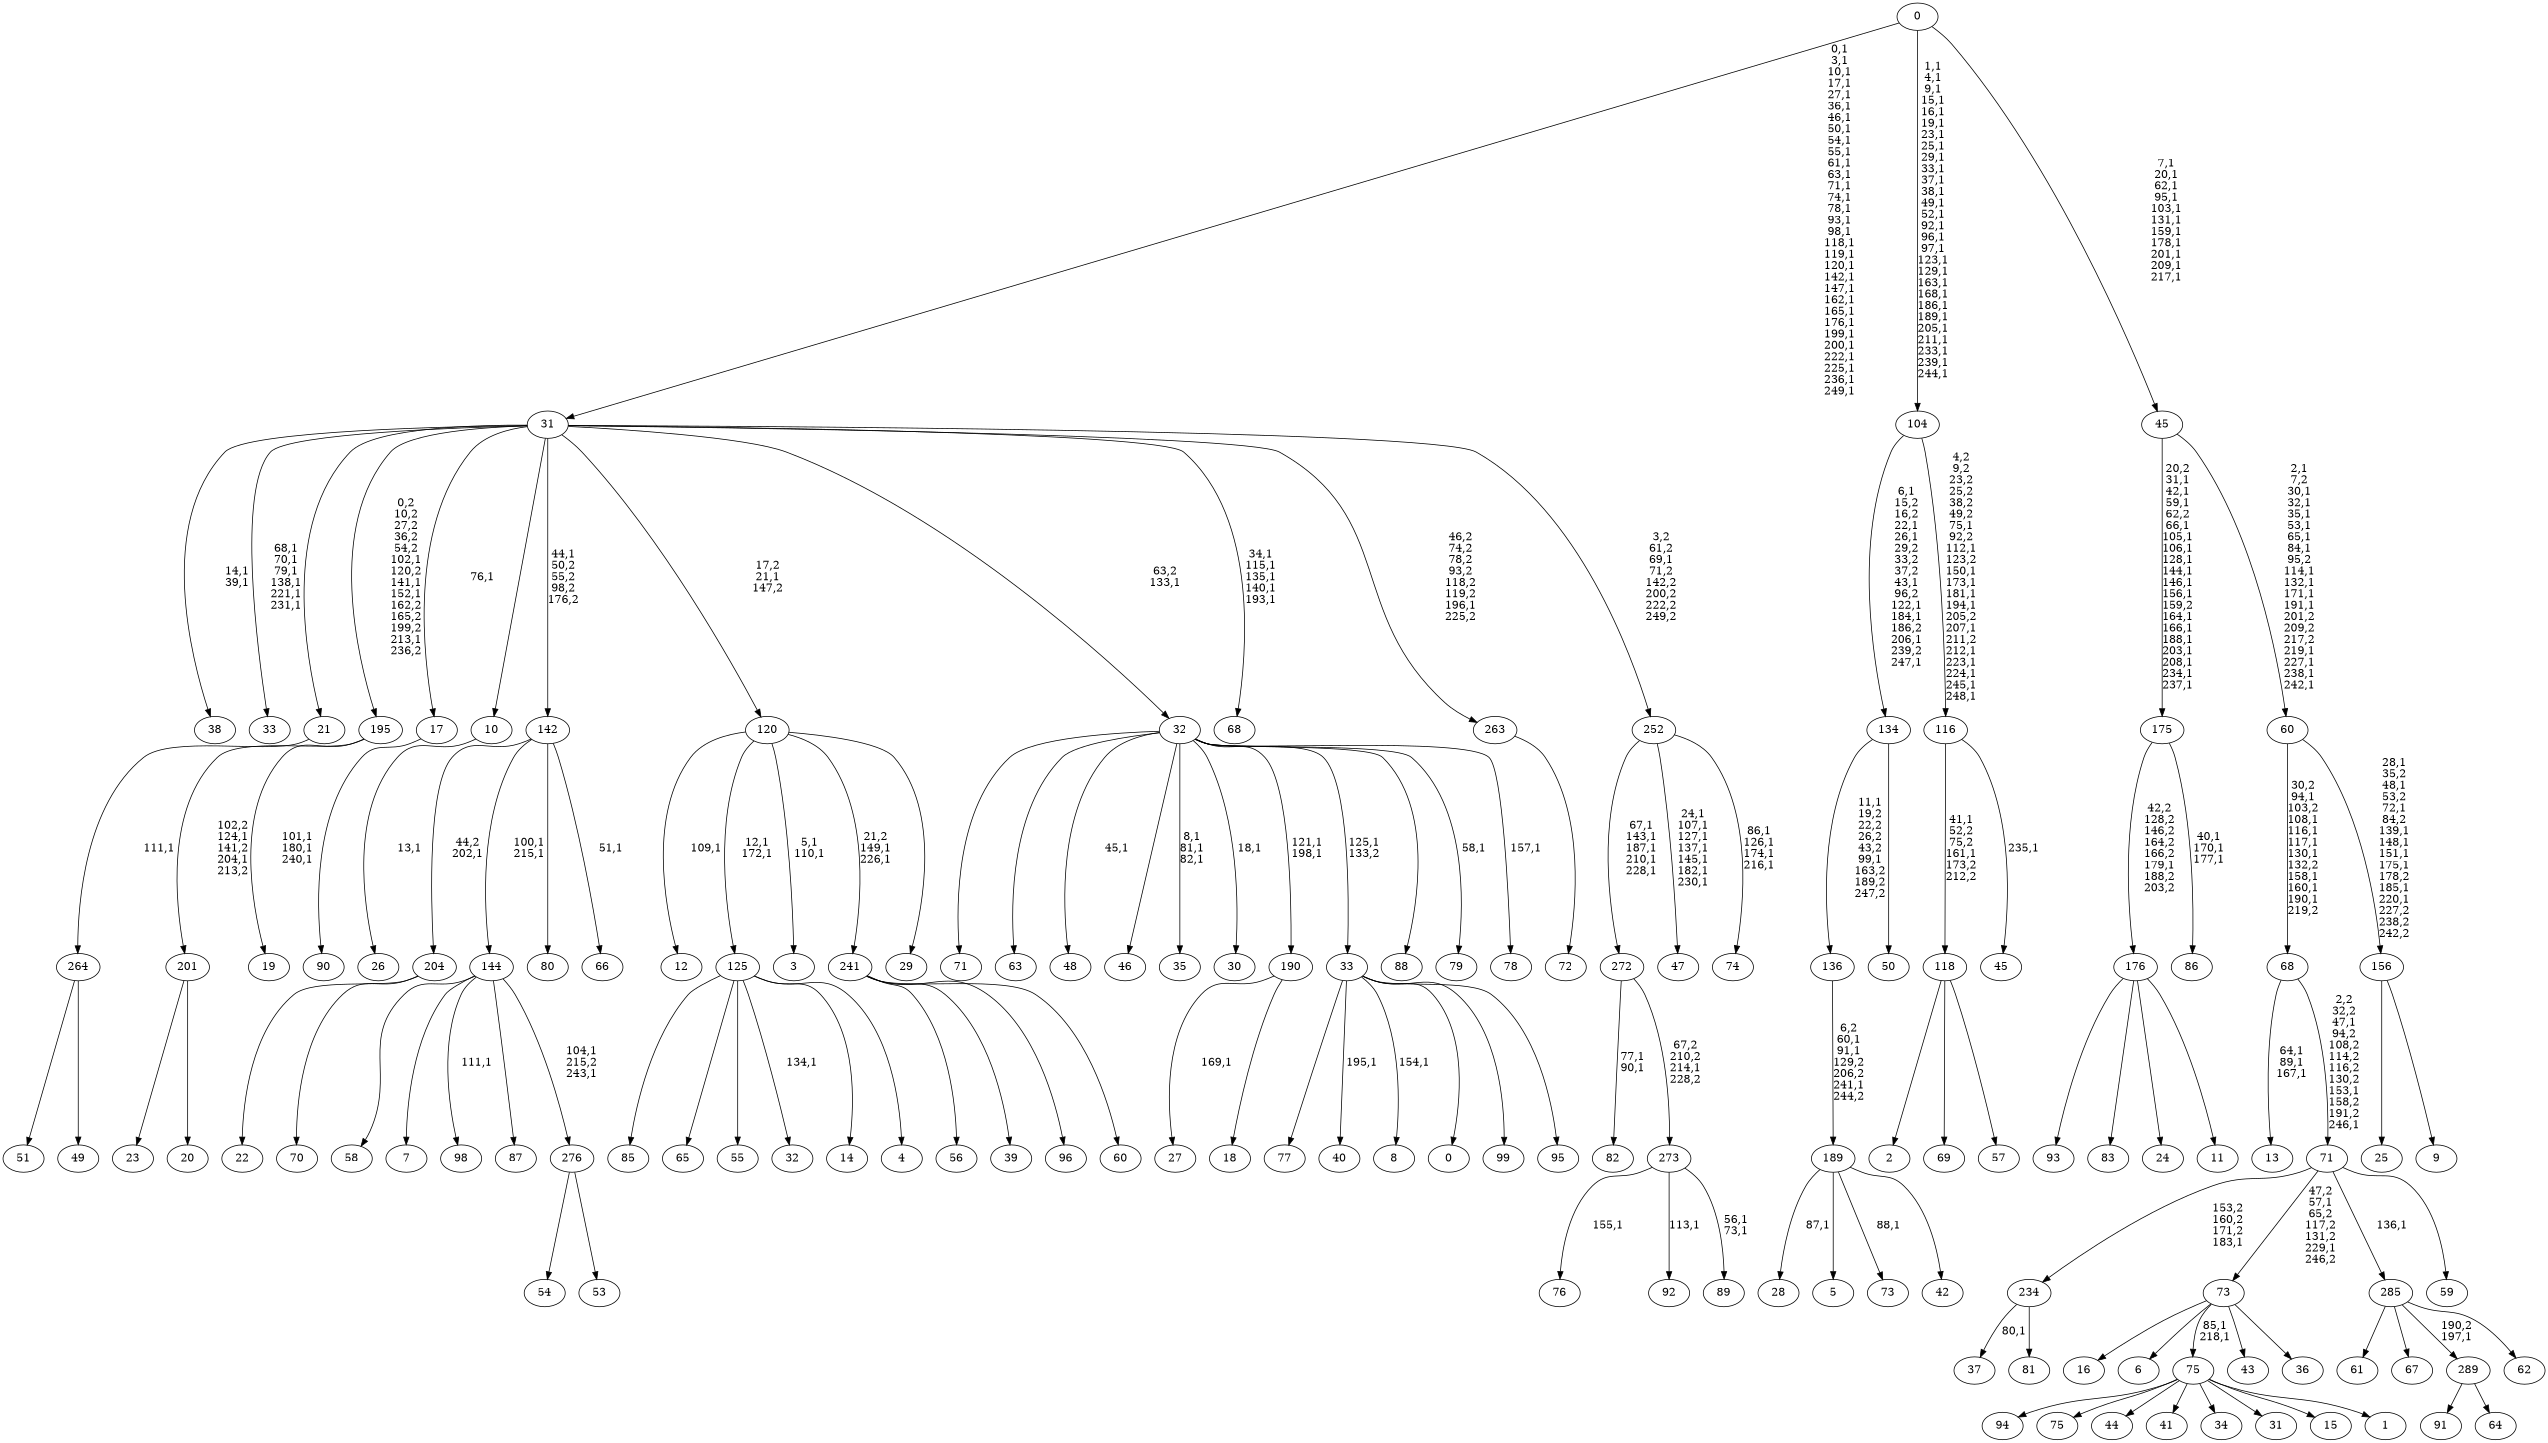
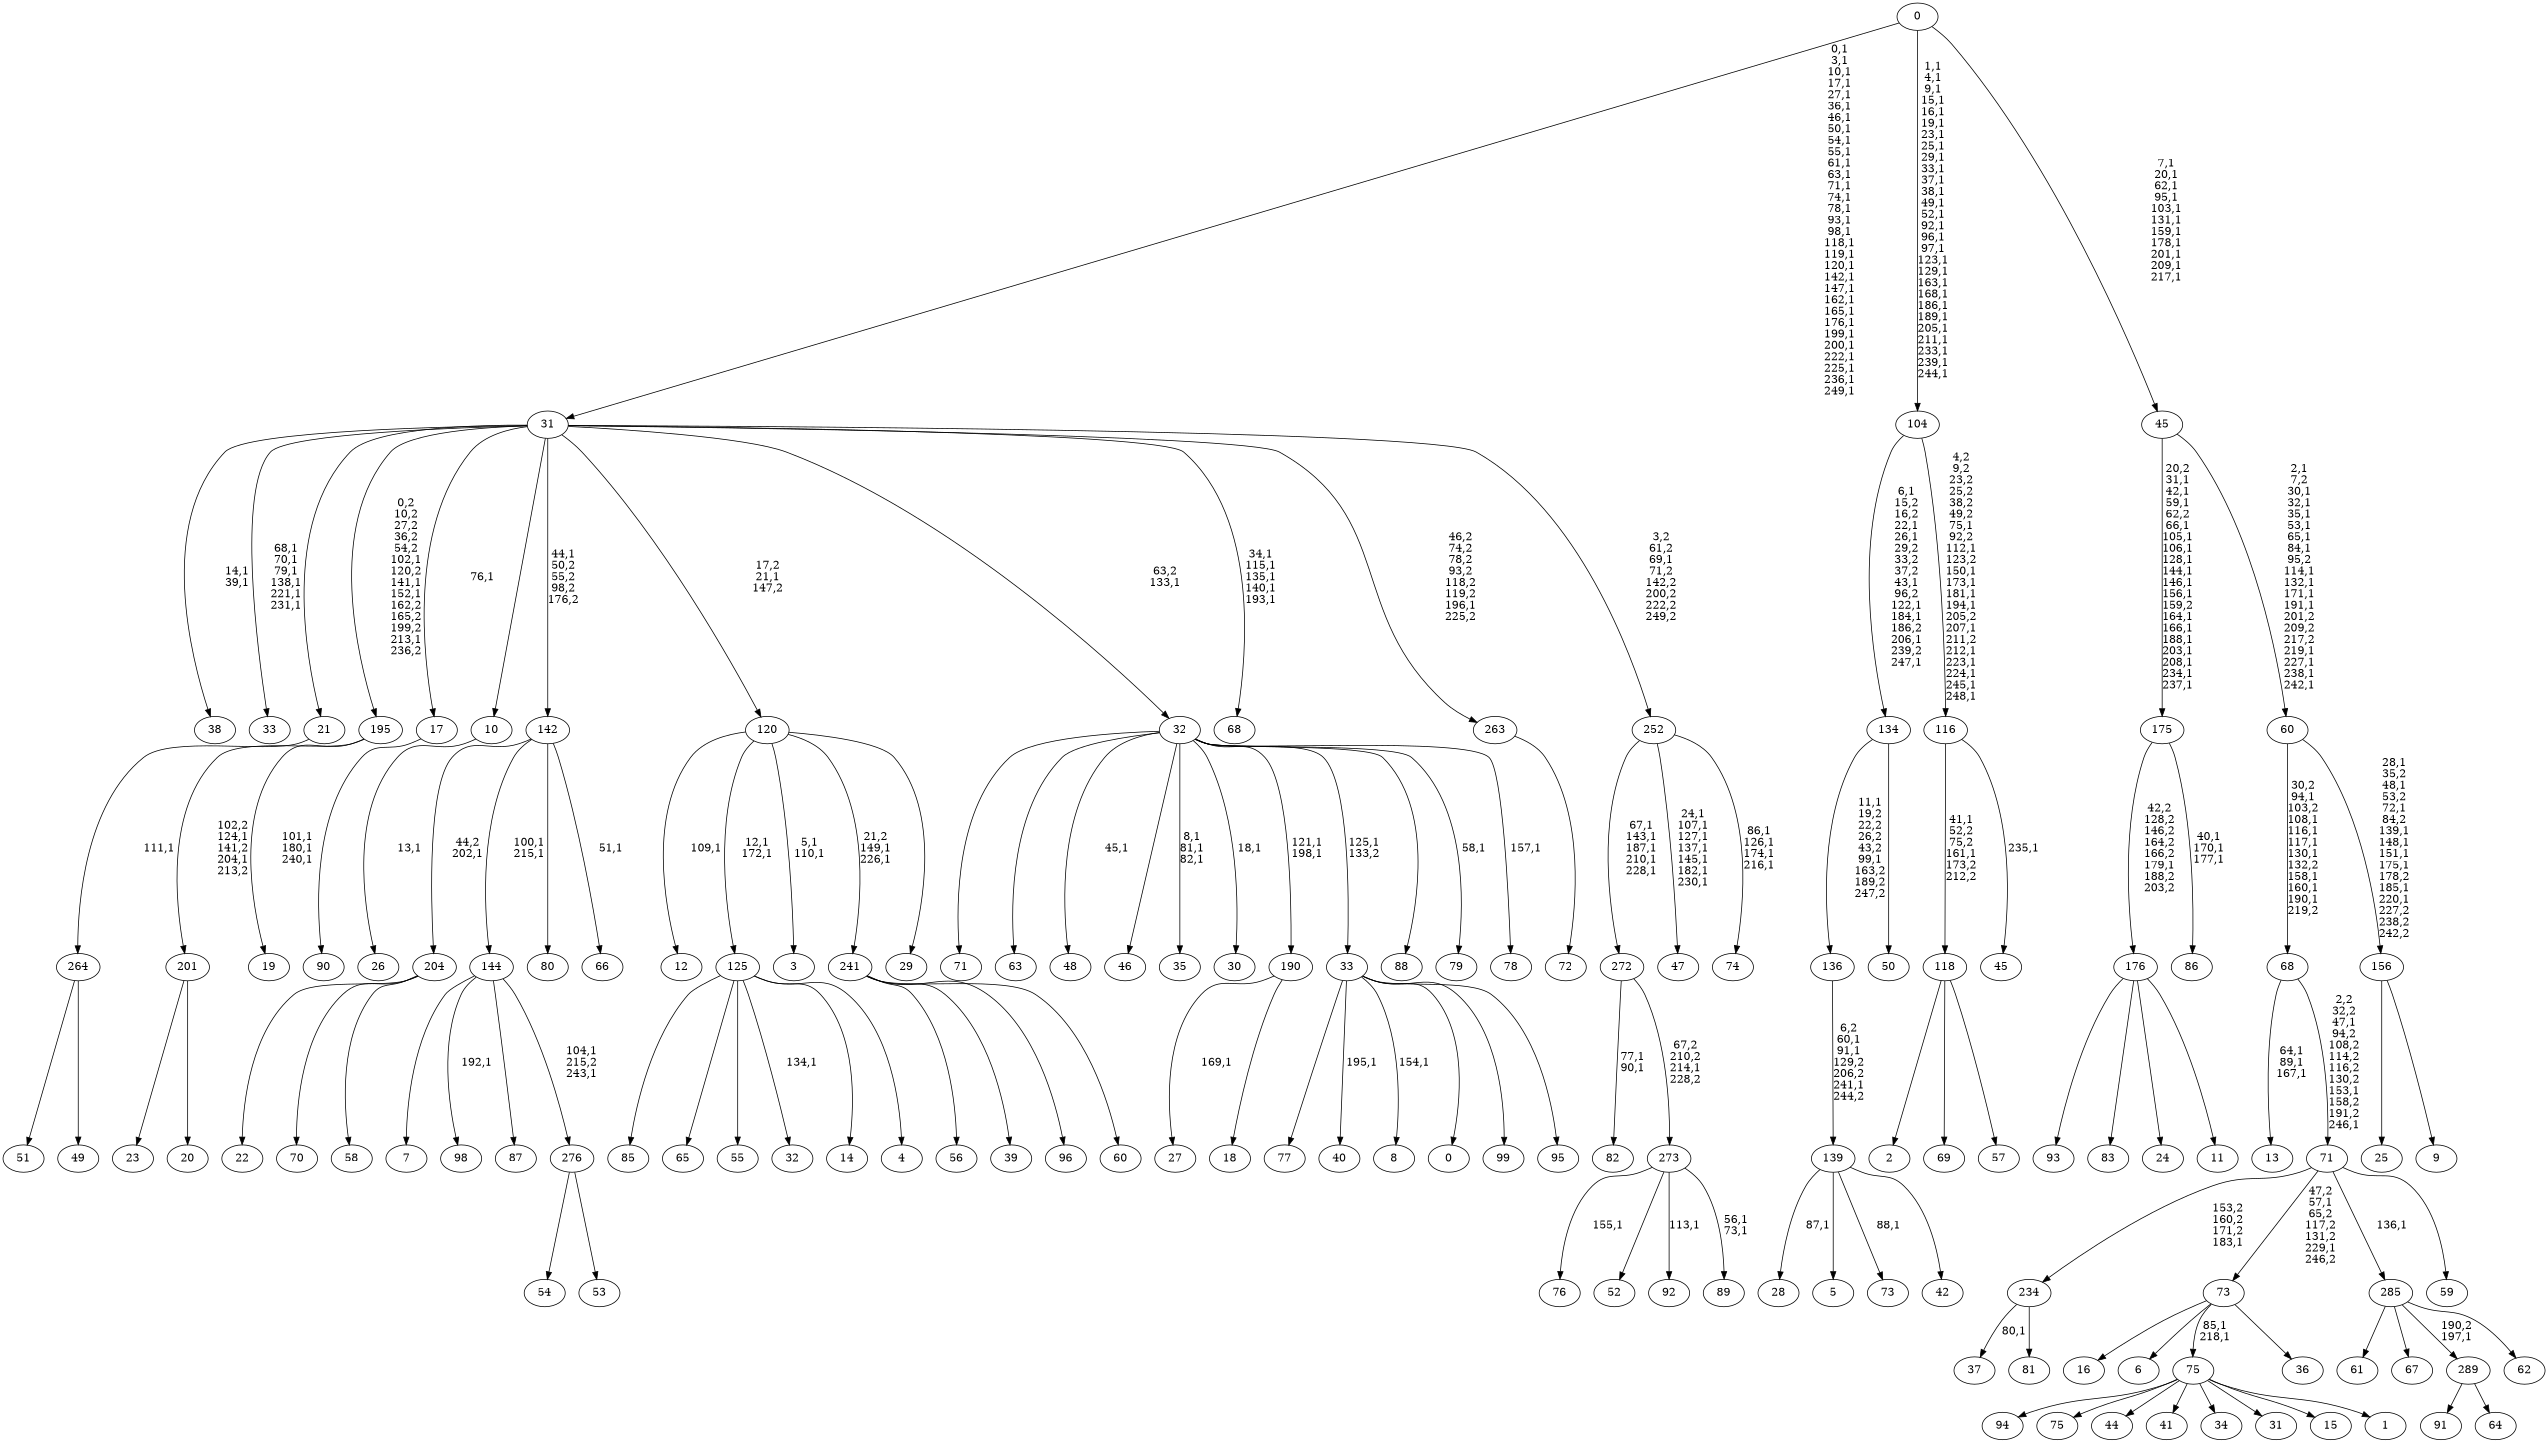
(383, 1028) -> (352, 1039)
(477, 1063) -> (477, 1063)
(1833, 1159) -> (1833, 1159)
none -> (1614, 1293)
(2248, 1371) -> none
